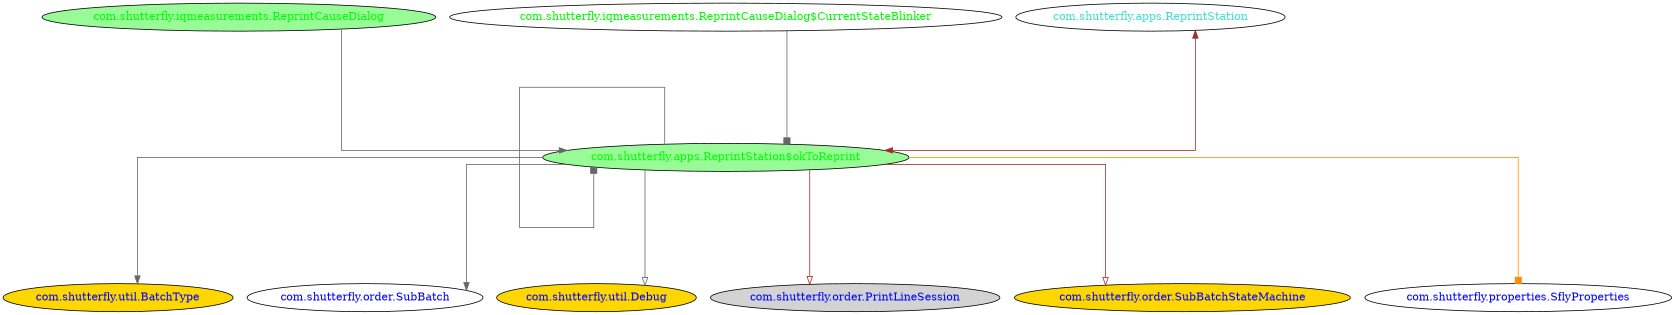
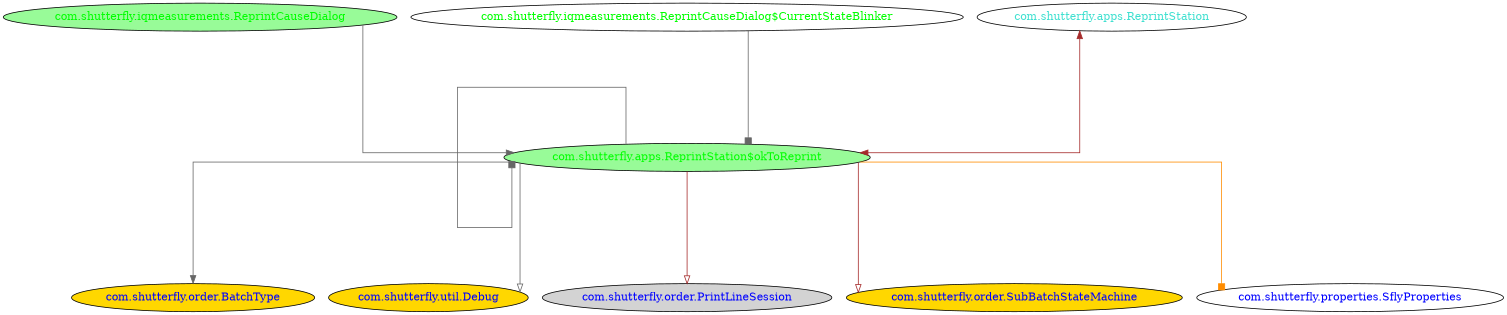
(118, 298) -> (193, 298)
(365, 298) -> none
